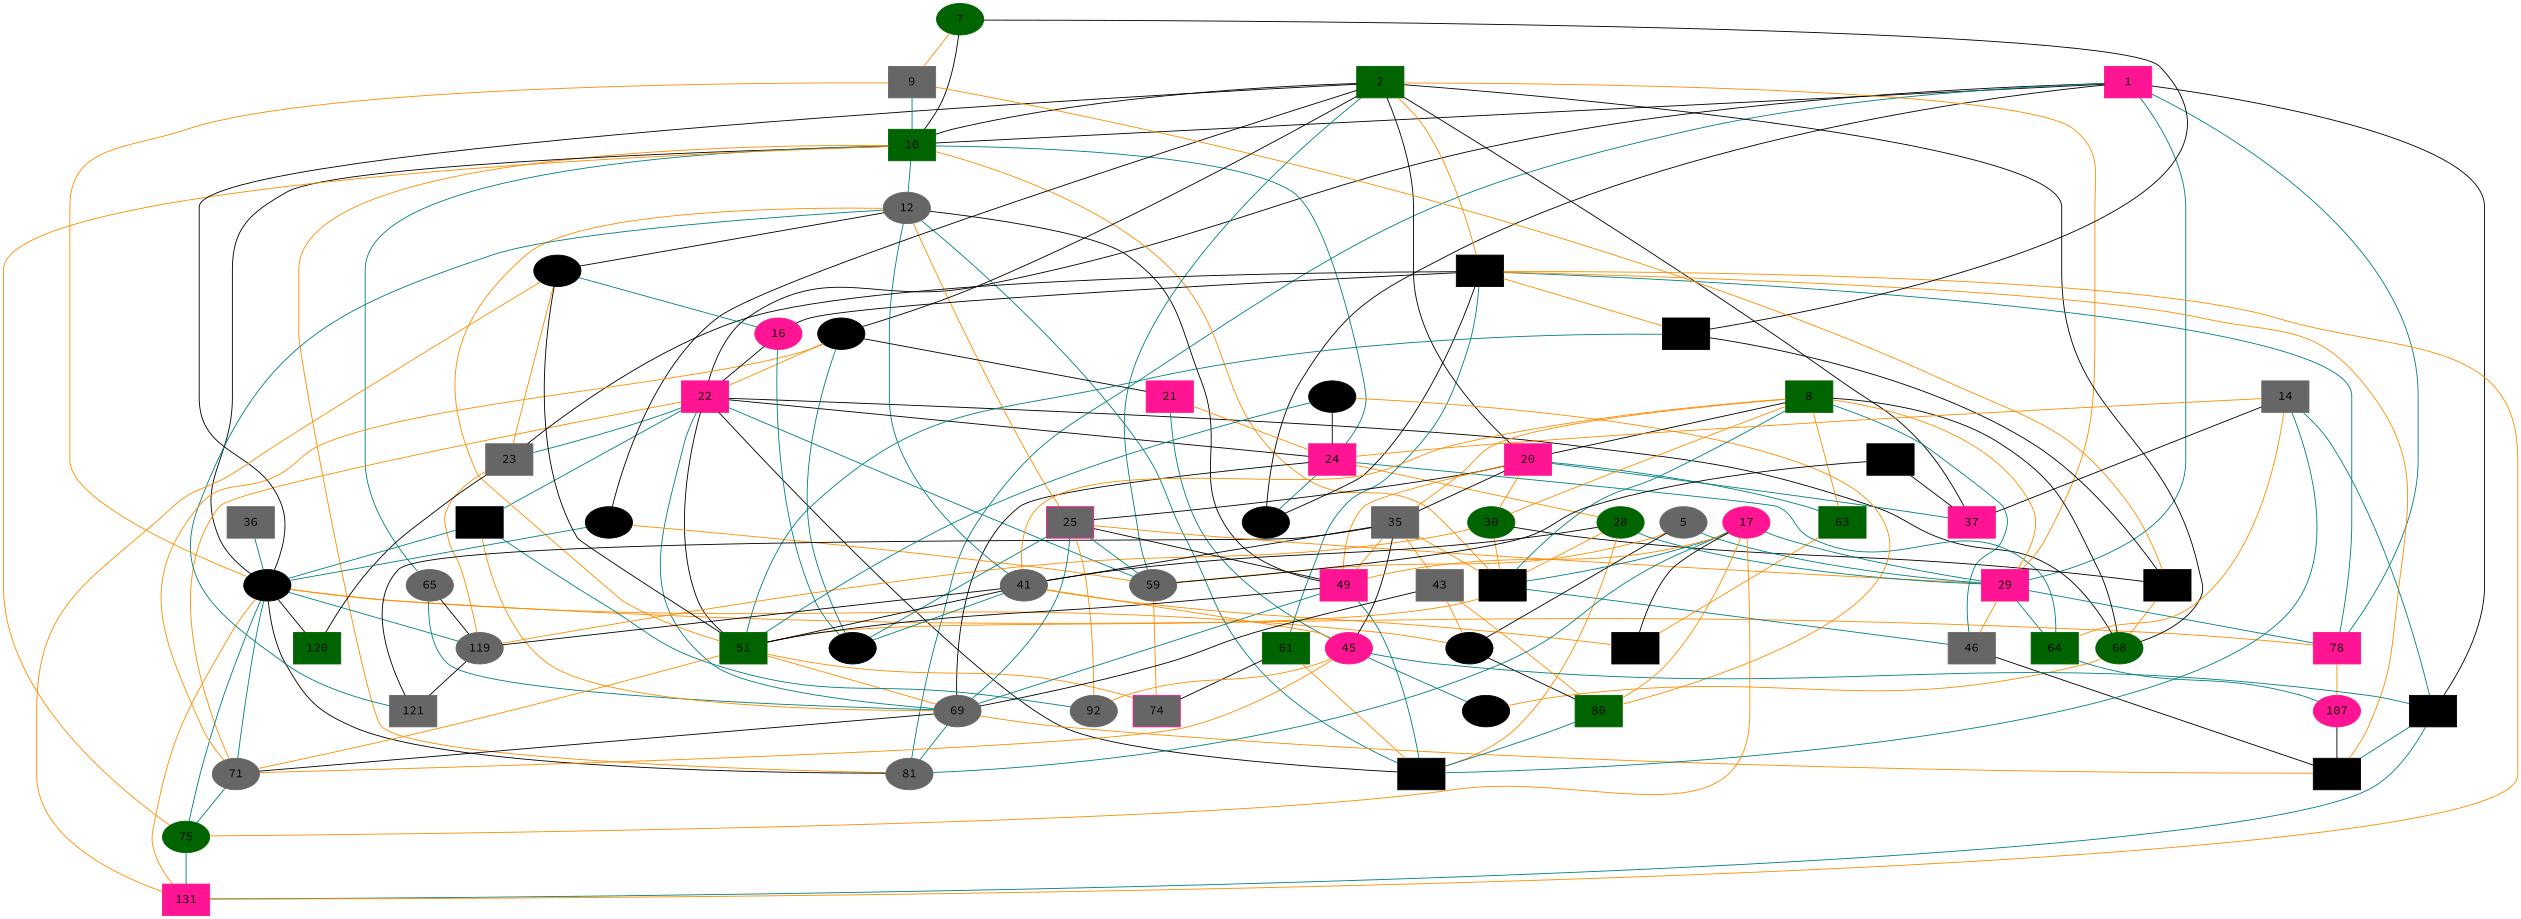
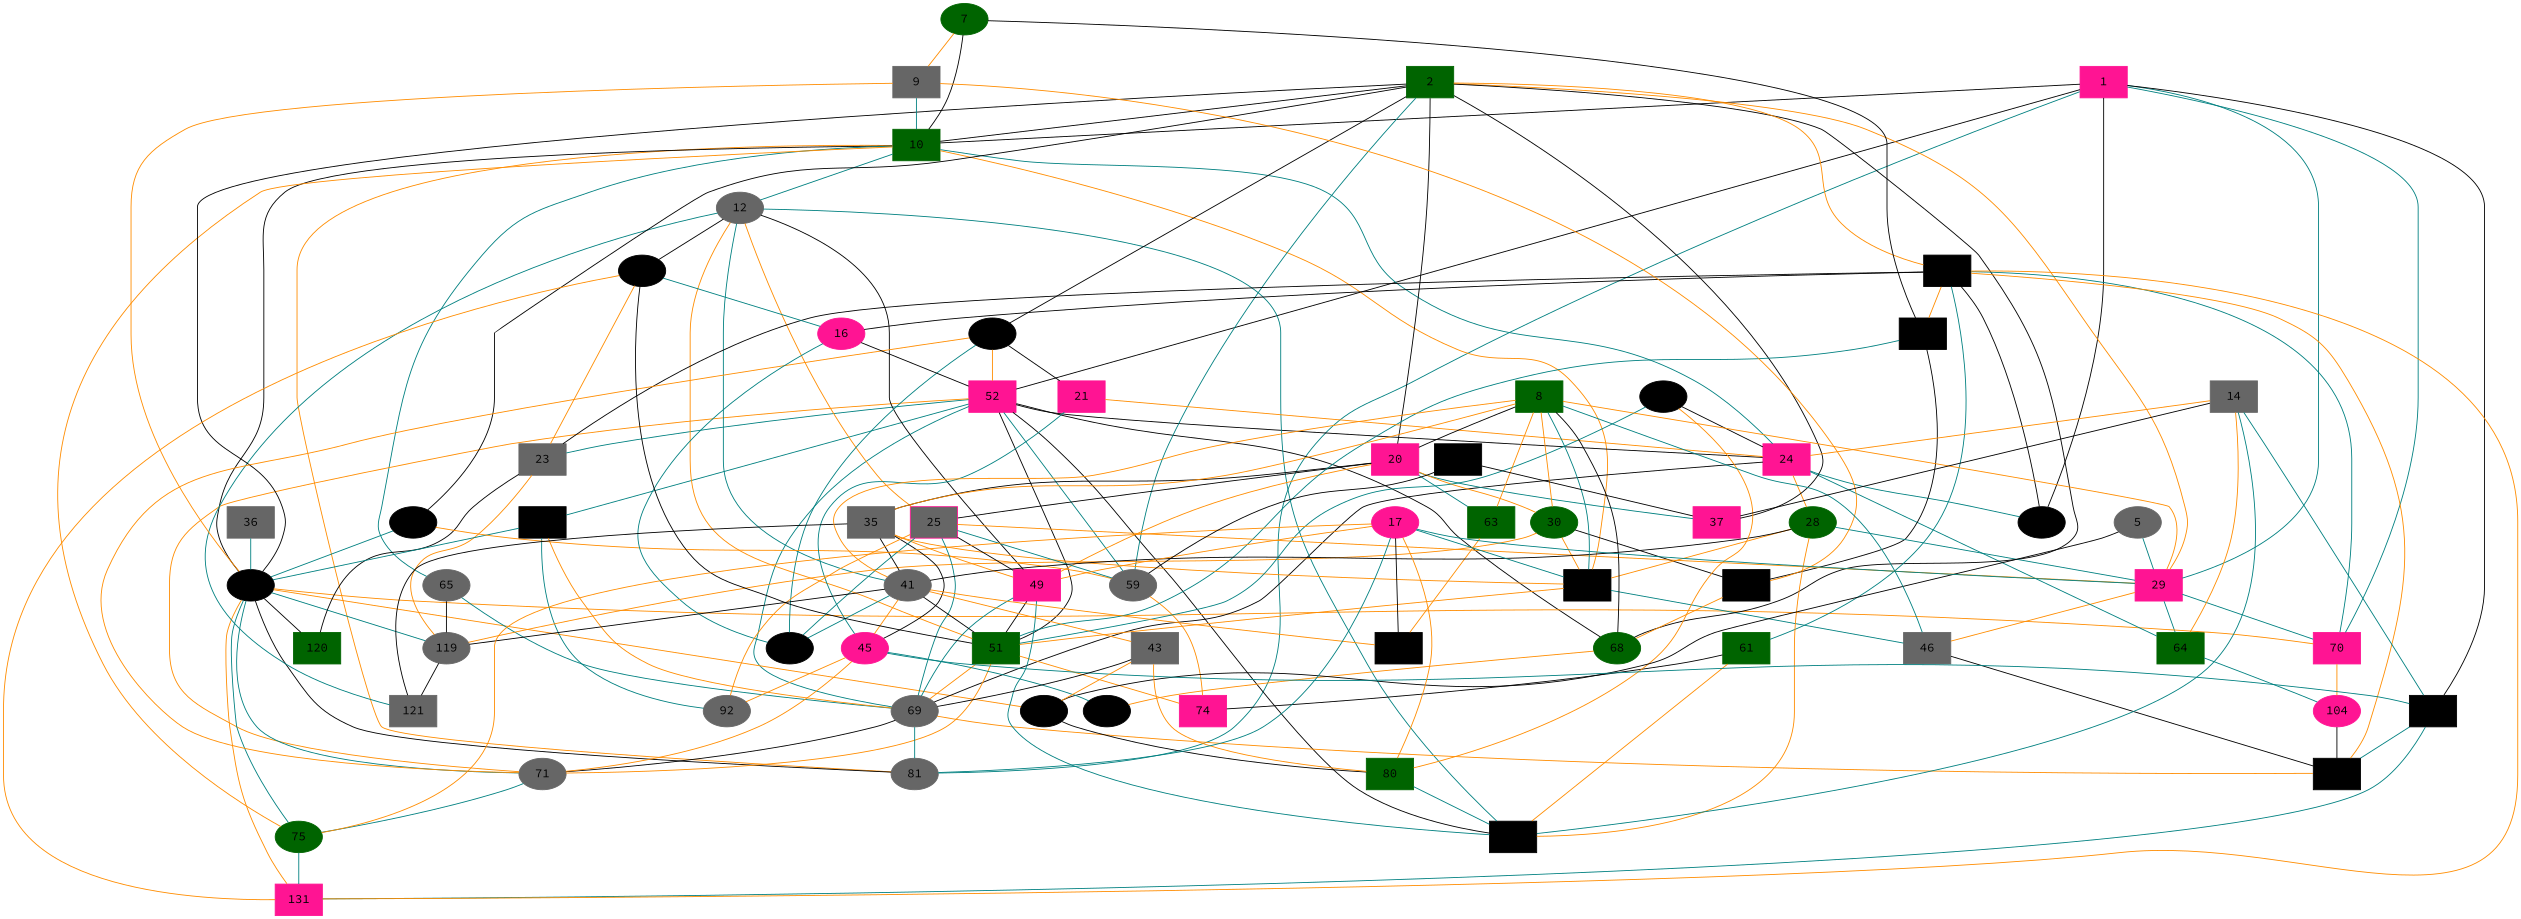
(705, 397) -> (992, 397)
(1417, 554) -> (1005, 610)
(1422, 564) -> none
(2337, 648) -> (2337, 648)
(1157, 711) -> (1203, 711)
(2337, 711) -> (2337, 711)
